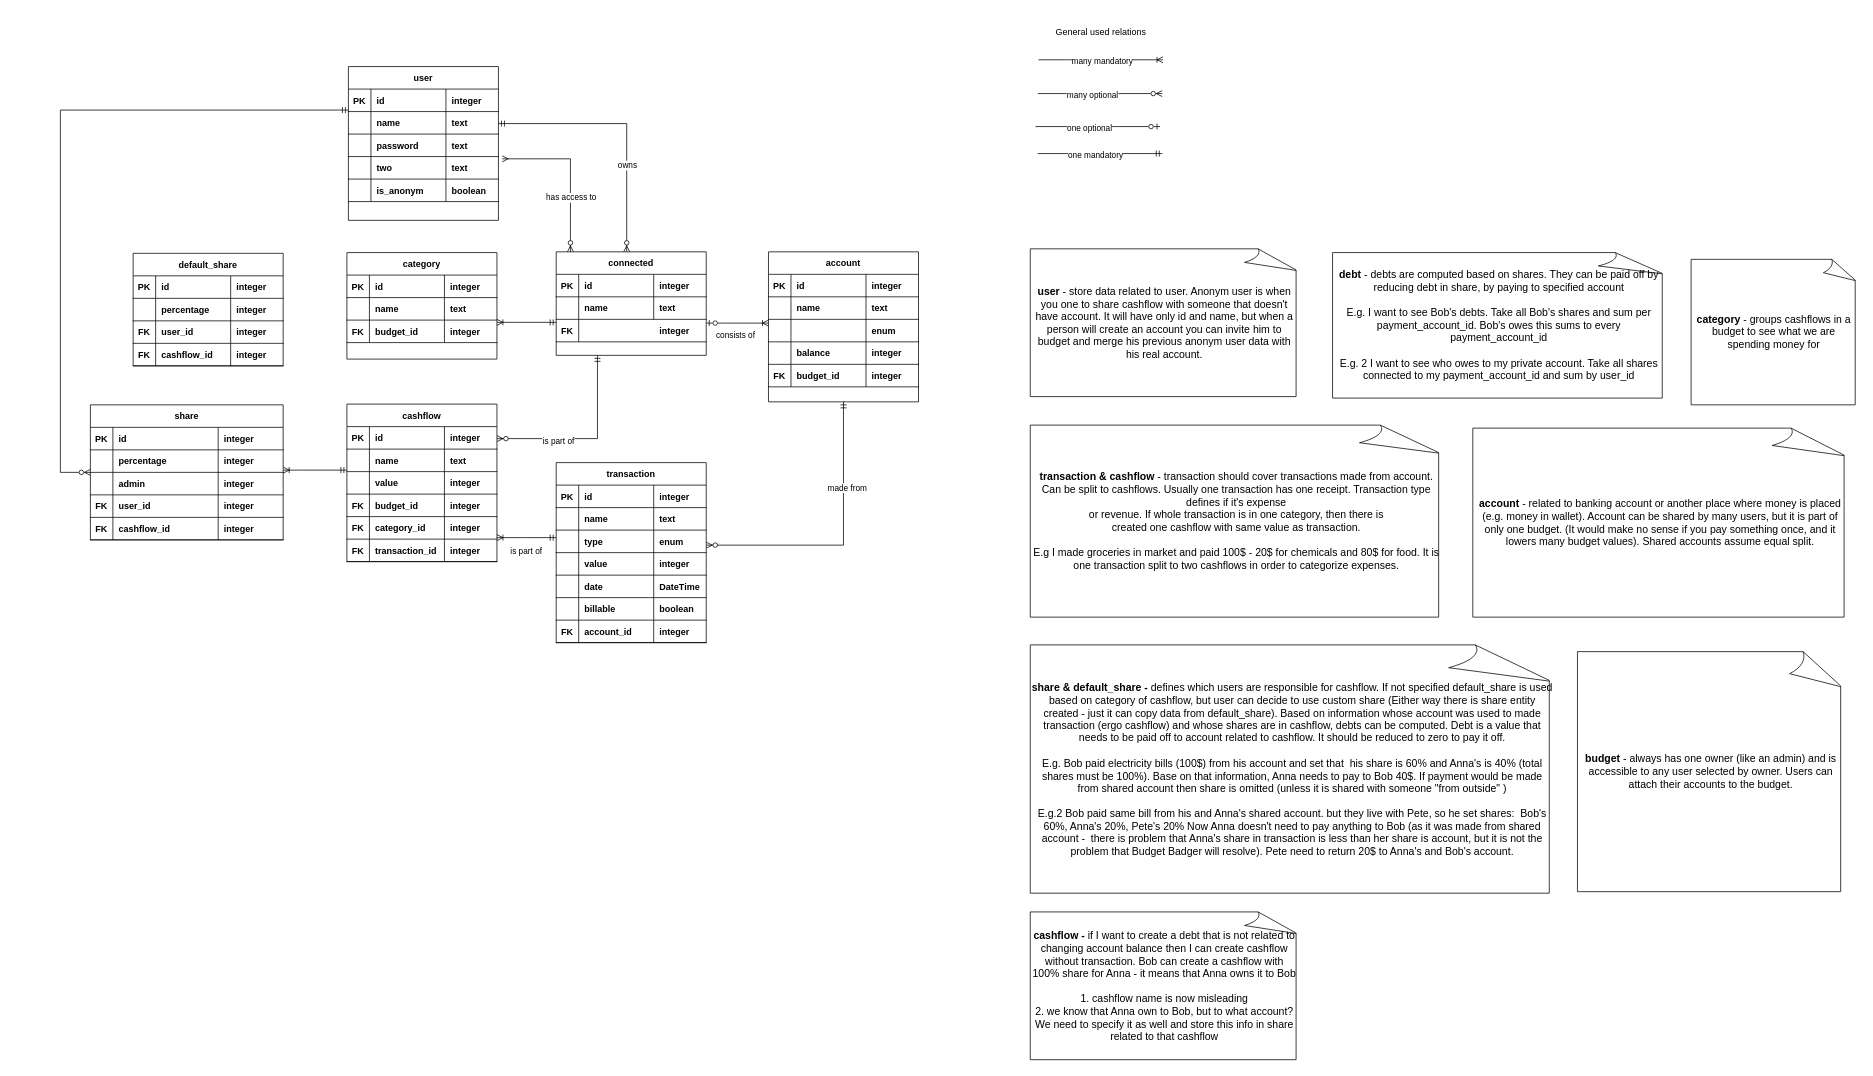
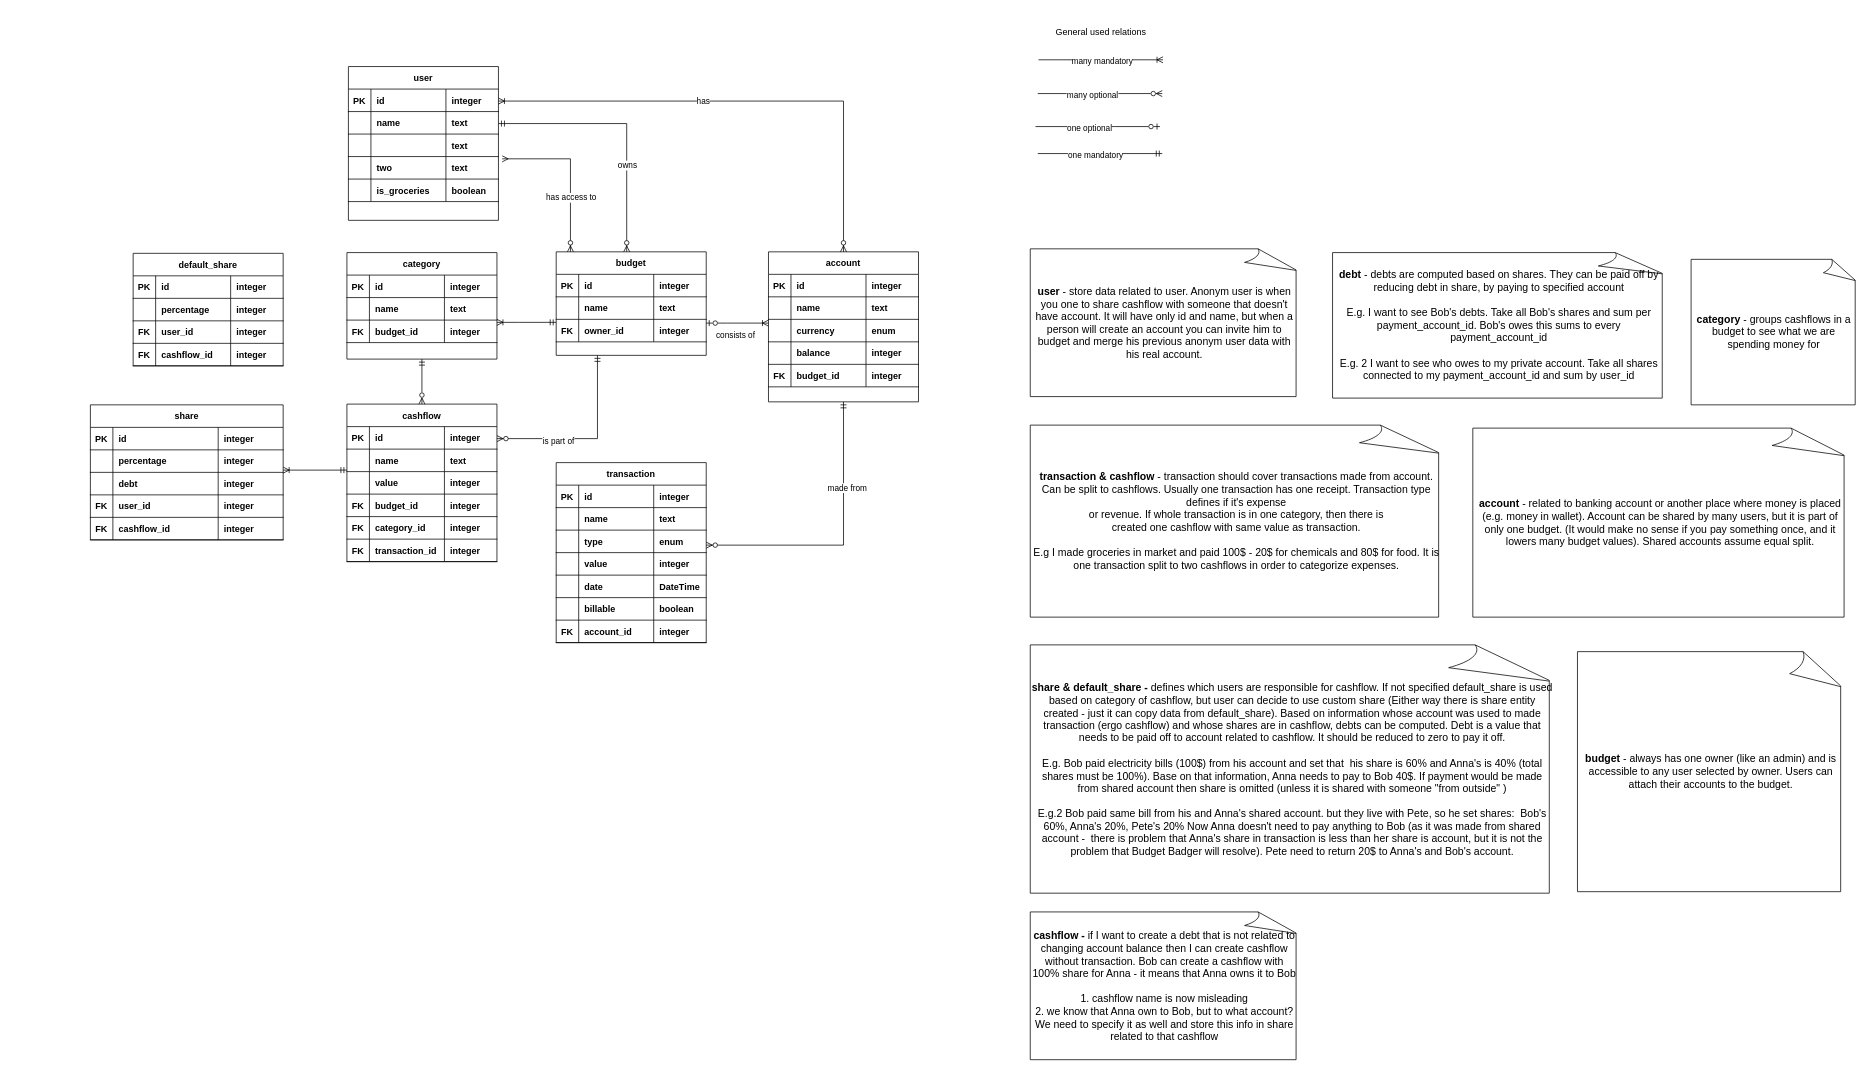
(408, 145) -> none
(60, 157) -> none
none -> (843, 175)
(398, 191) -> (404, 191)
(631, 263) -> (631, 263)
none -> (616, 330)
none -> (828, 330)
none -> (422, 376)
(130, 484) -> (129, 484)
(526, 537) -> none
